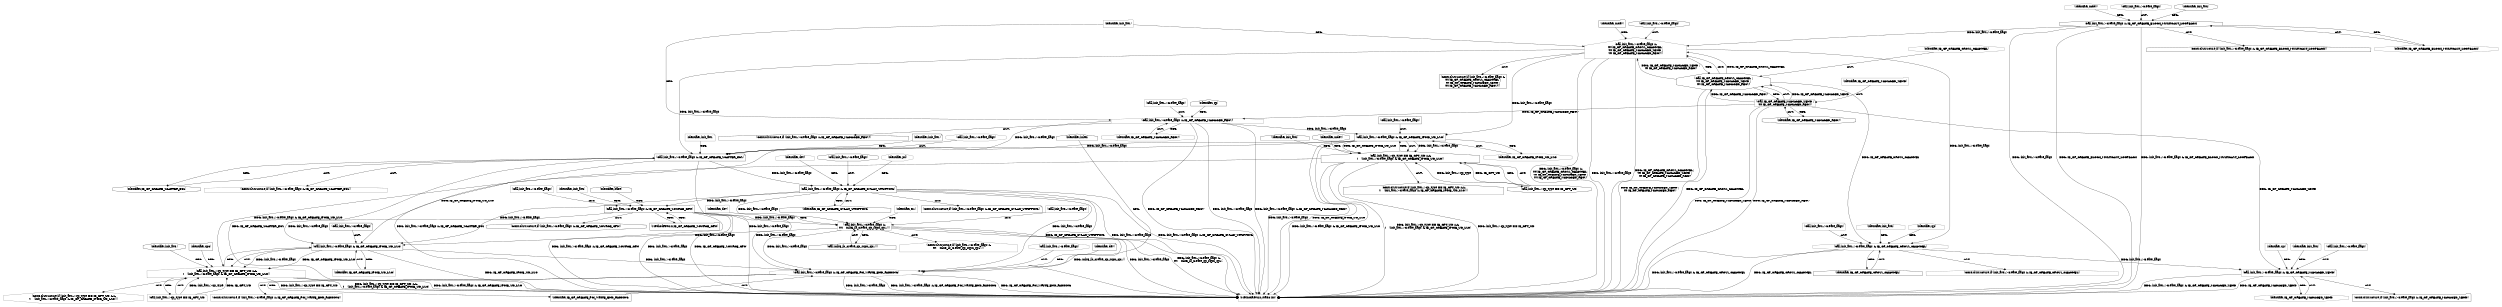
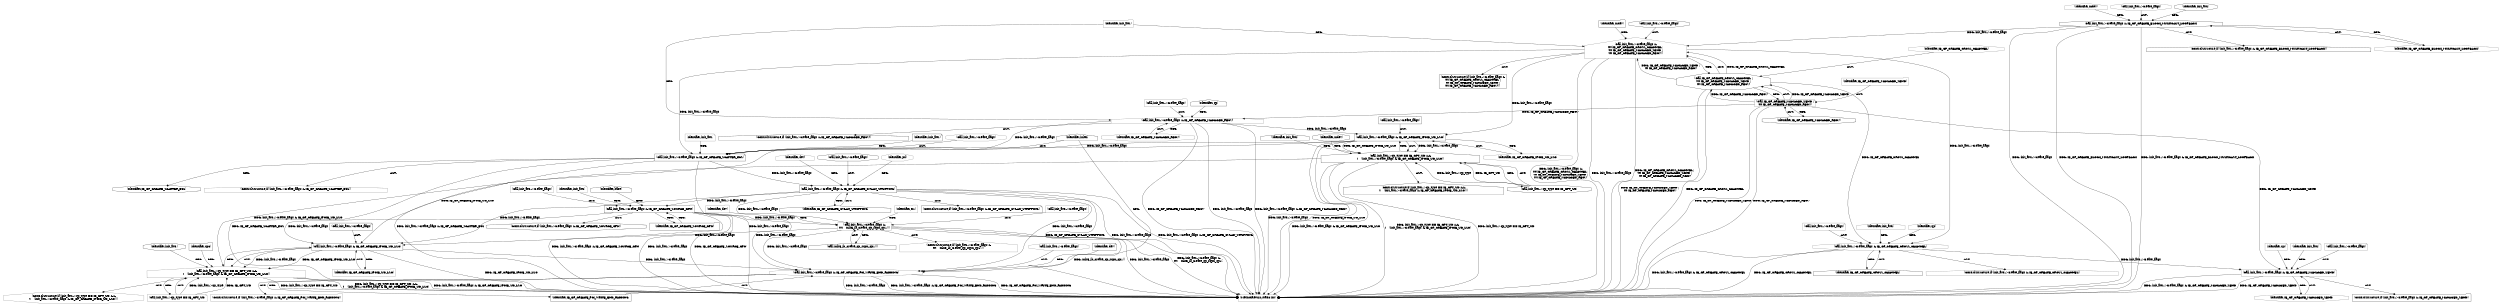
(414, 163) -> (905, 150)
(640, 201) -> (640, 201)
(685, 227) -> (685, 227)
